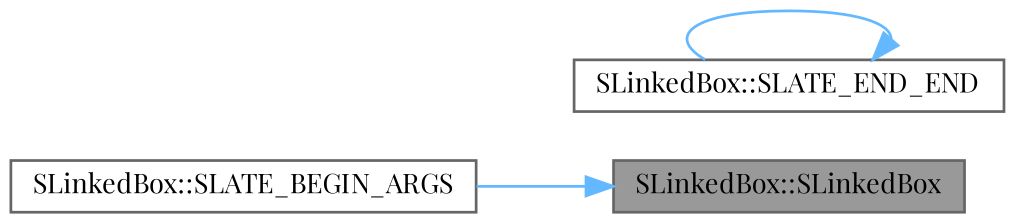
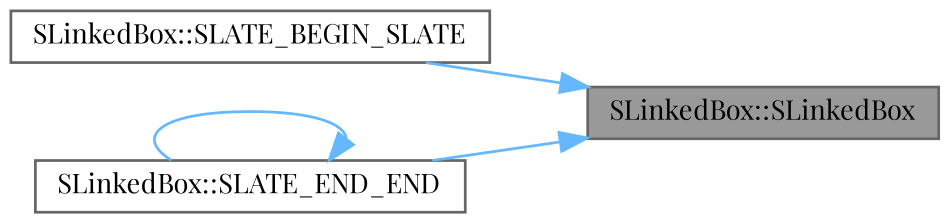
none -> (496, 151)
(244, 186) -> (250, 37)
